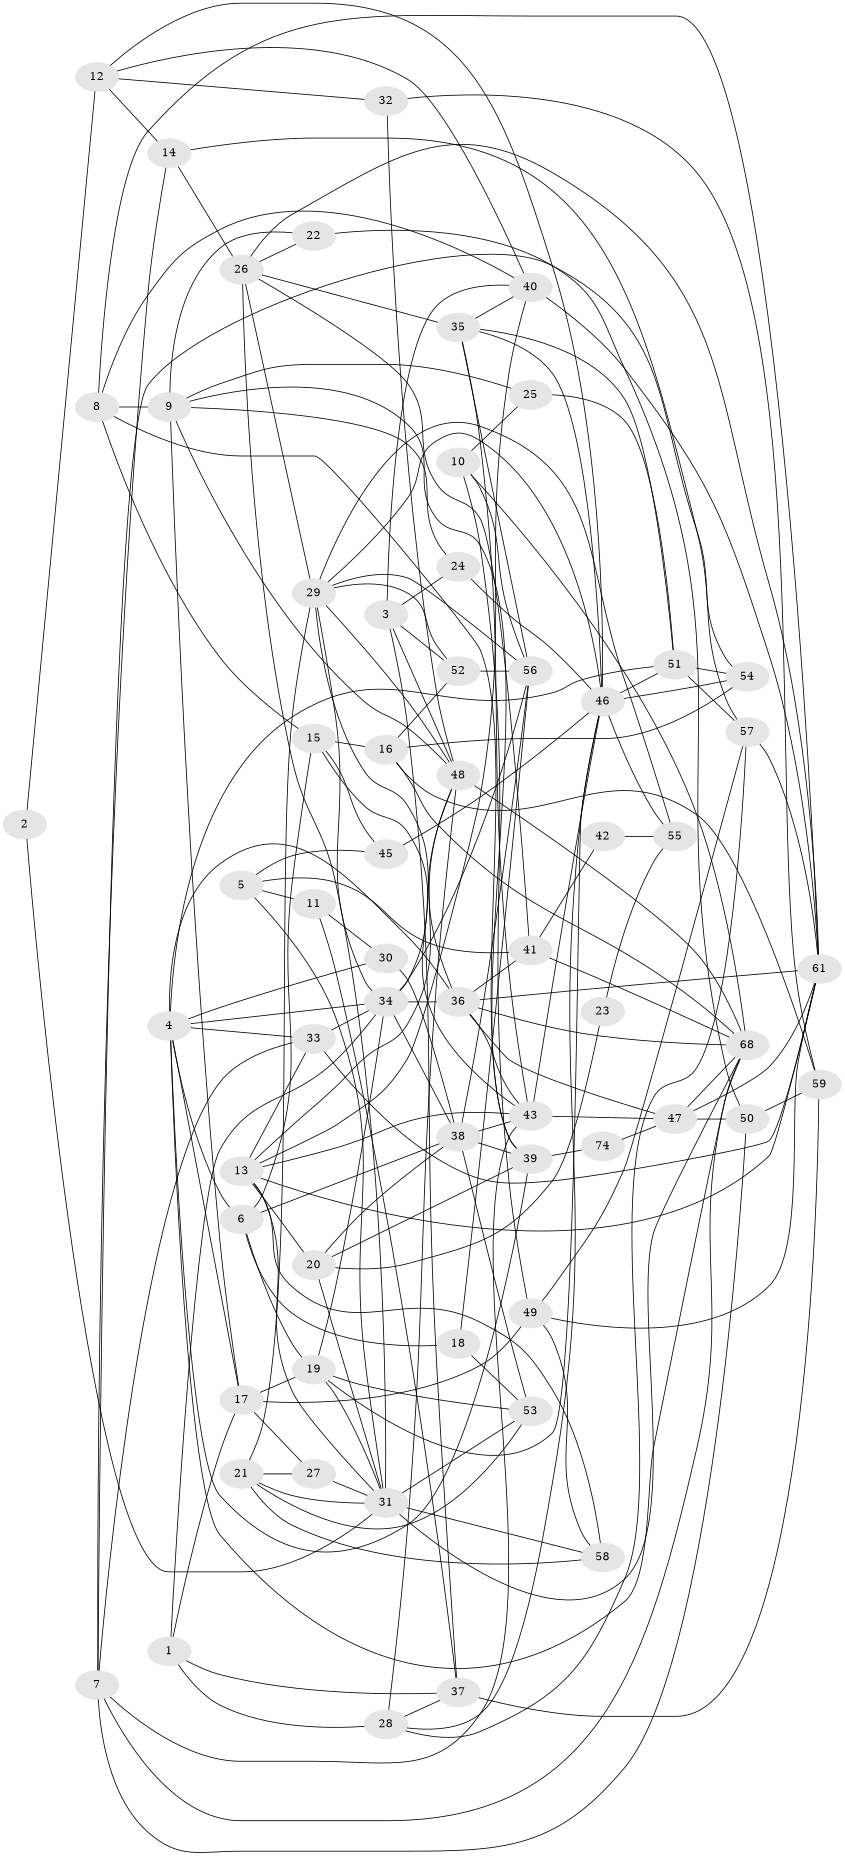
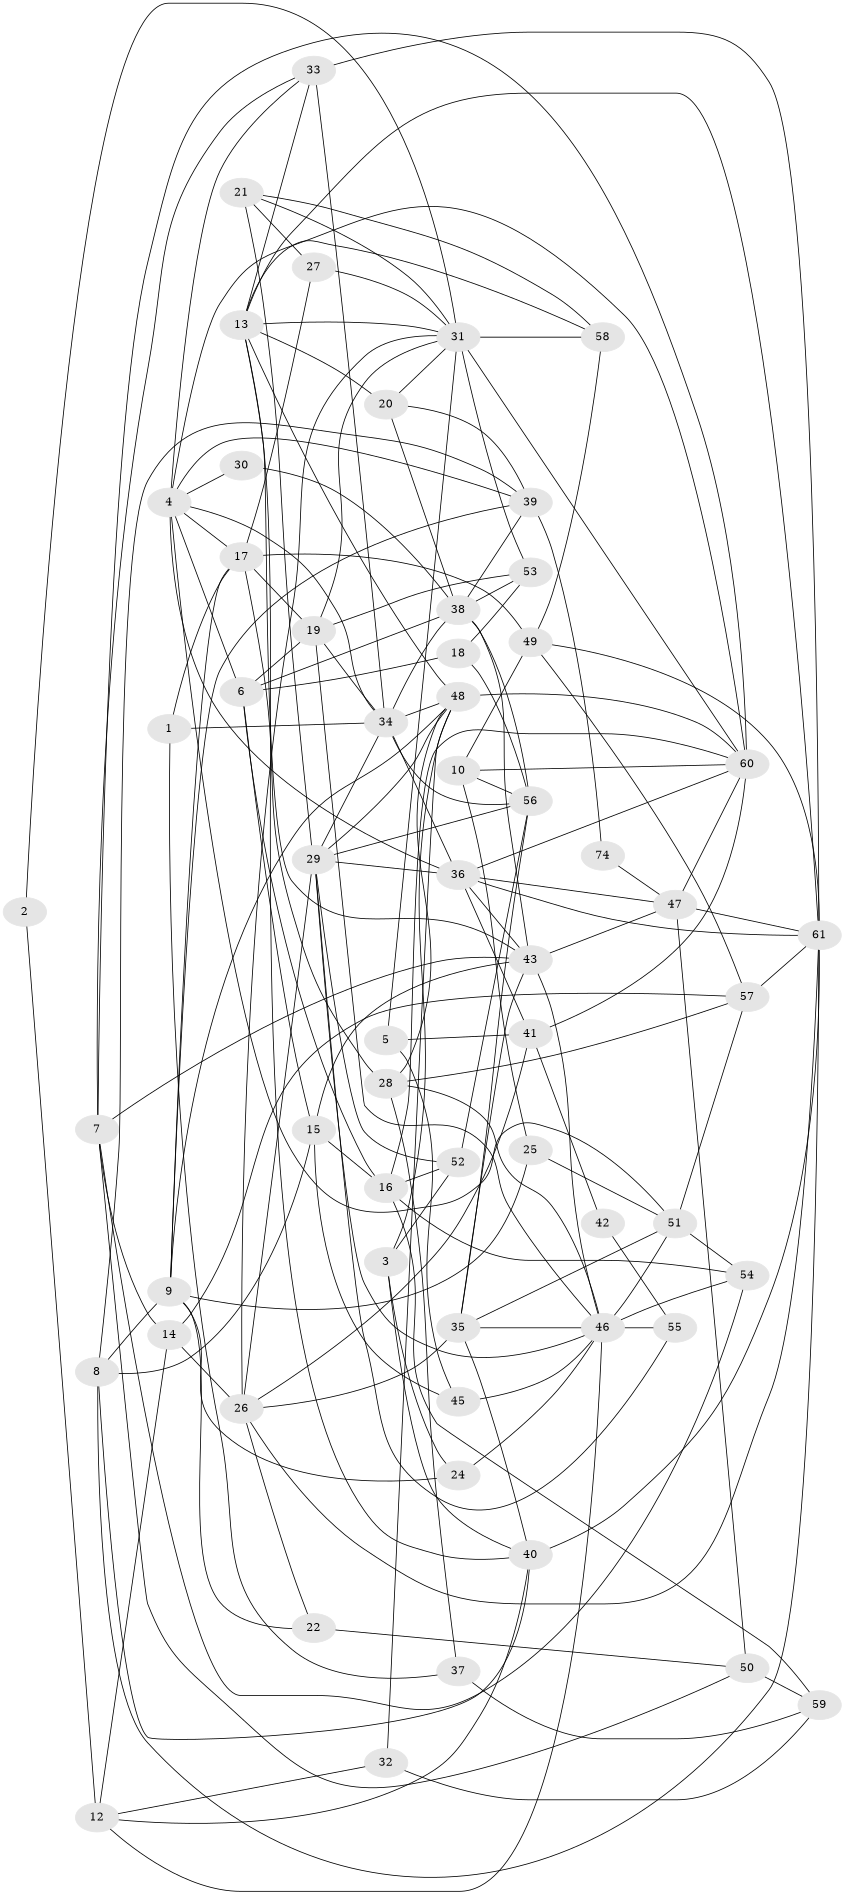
(314, 904) -> none
none -> (287, 947)
(603, 1011) -> none
(747, 1045) -> (747, 764)
(430, 1179) -> none
(389, 1528) -> none
(262, 1720) -> (282, 871)
